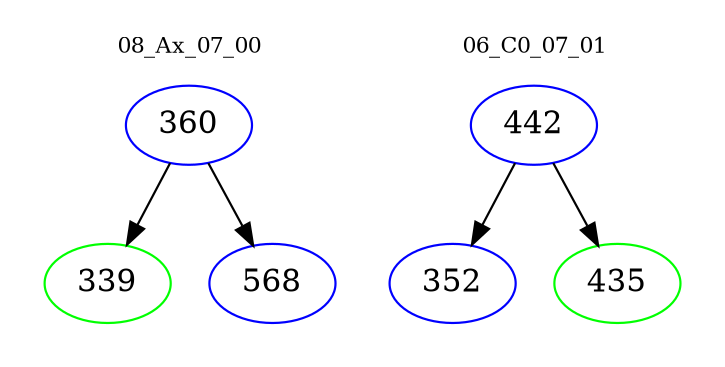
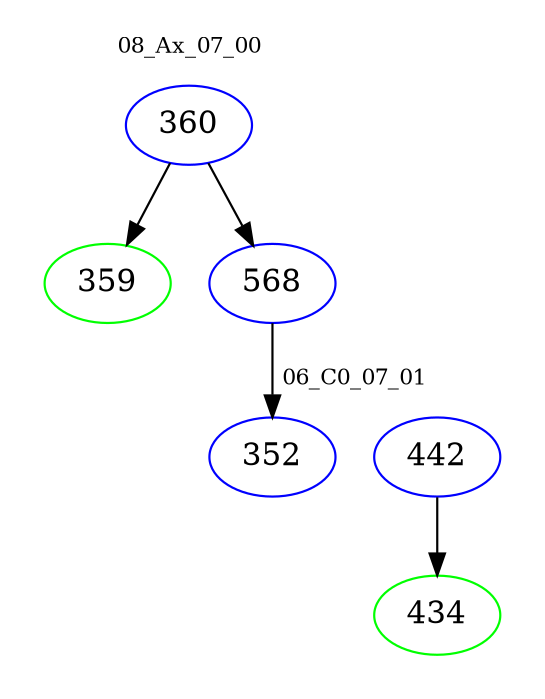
(499, 194) -> (272, 372)
(108, 283) -> (108, 283)
(617, 283) -> (437, 615)
